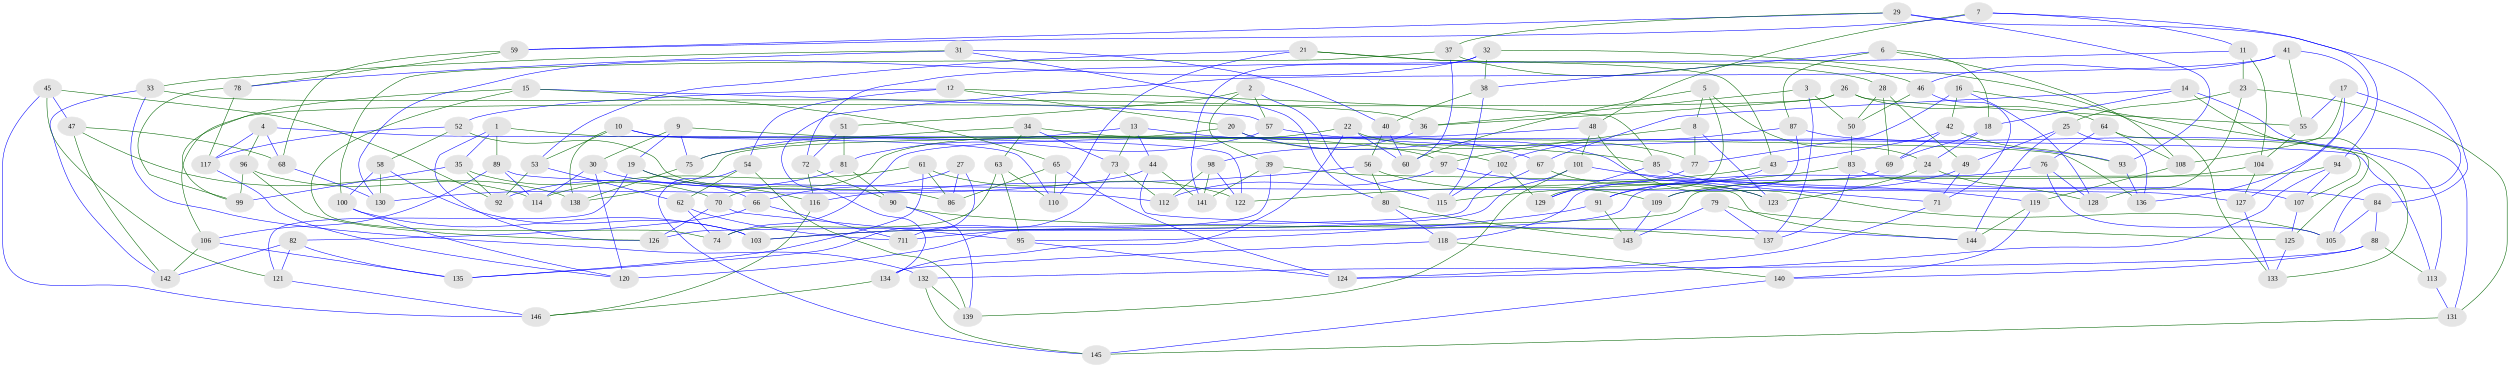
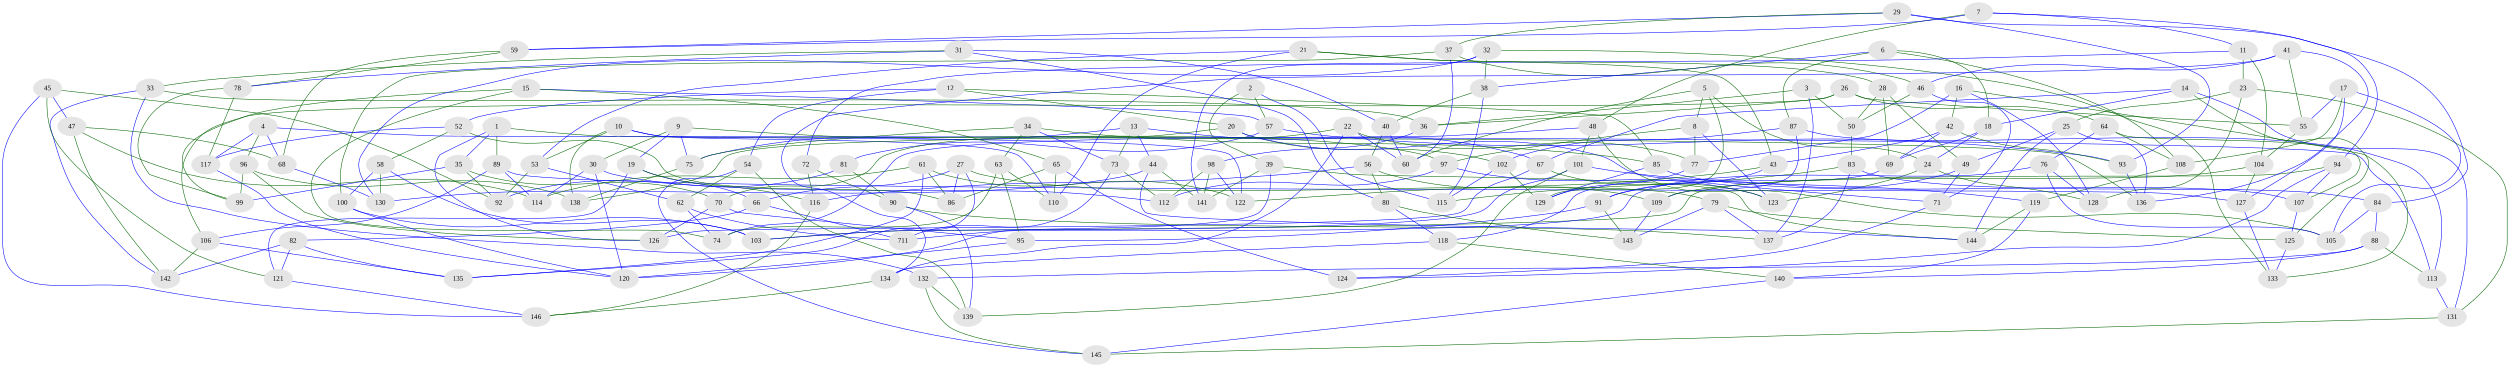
(844, 126) -> none
none -> (1336, 190)
(1182, 260) -> (823, 261)
